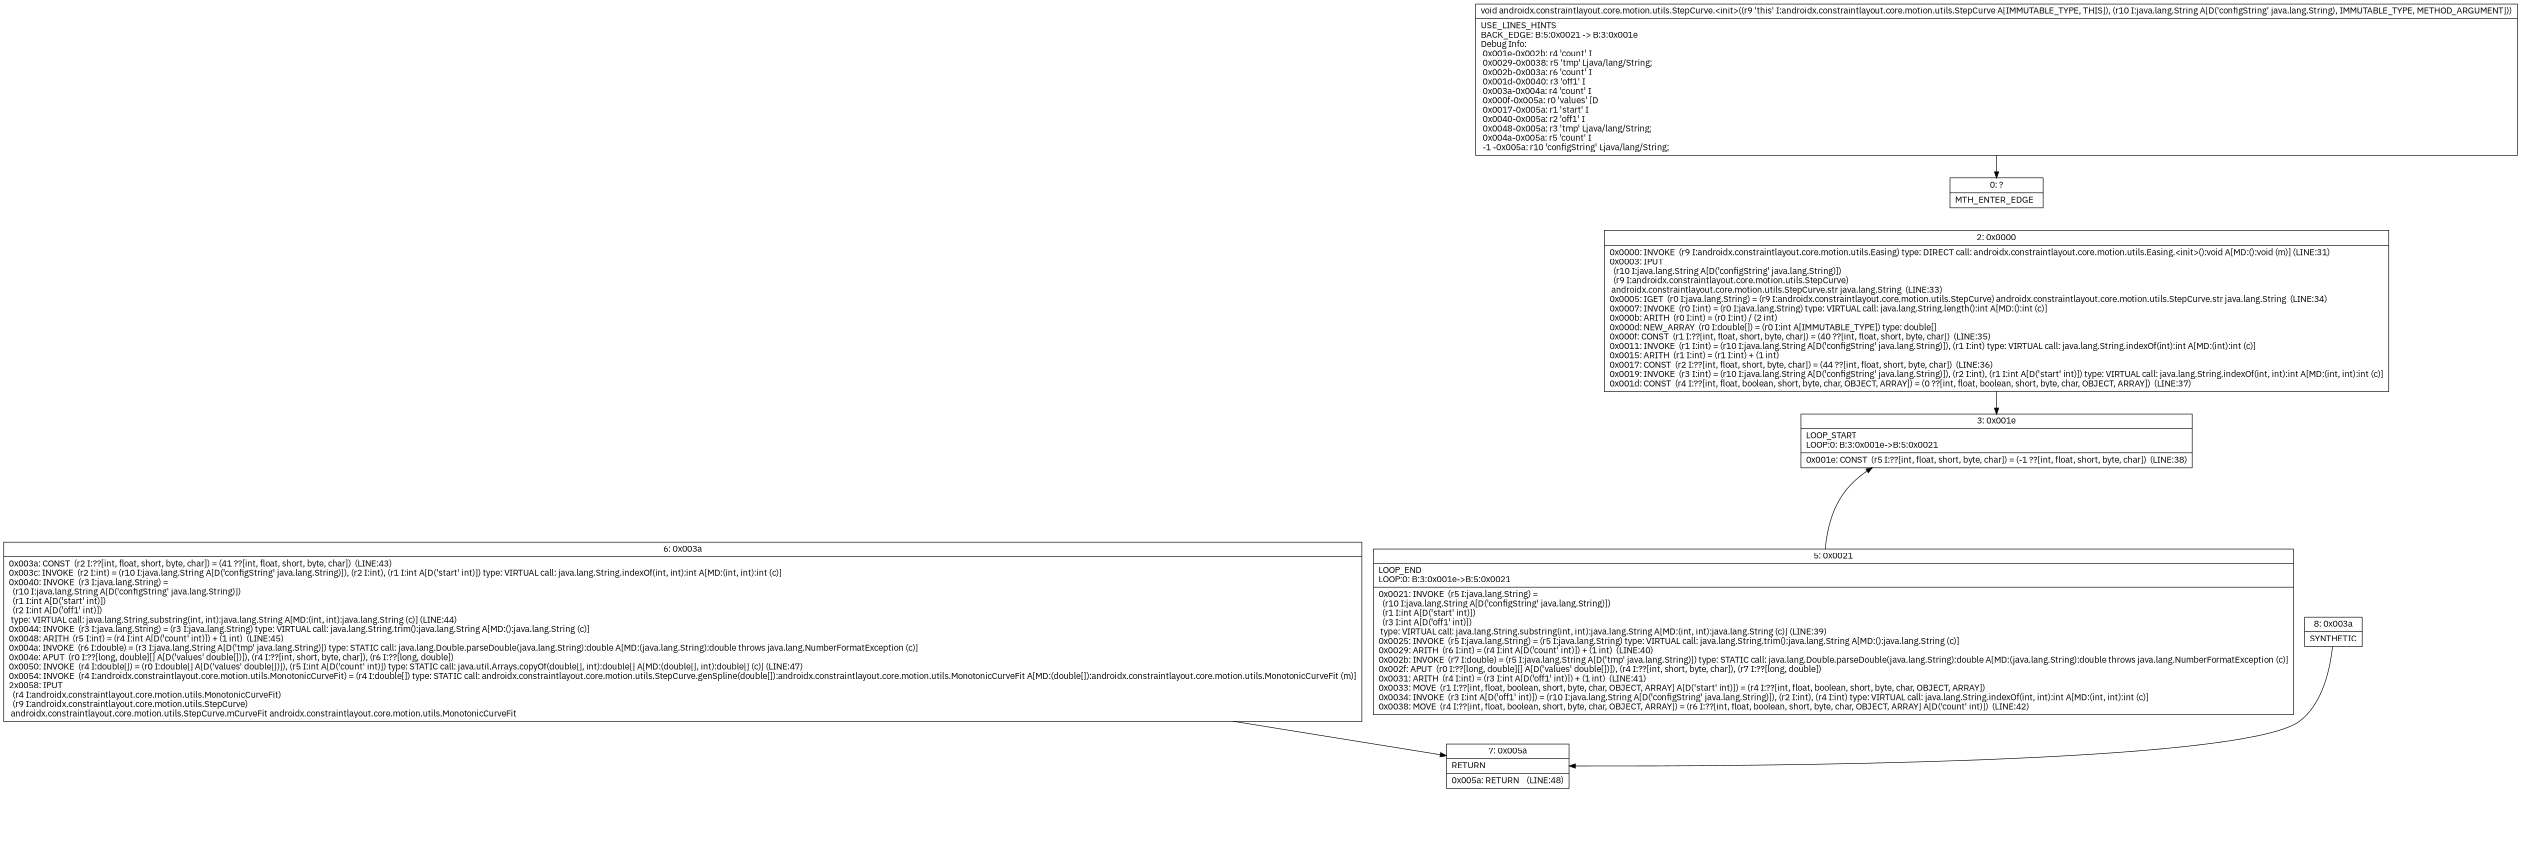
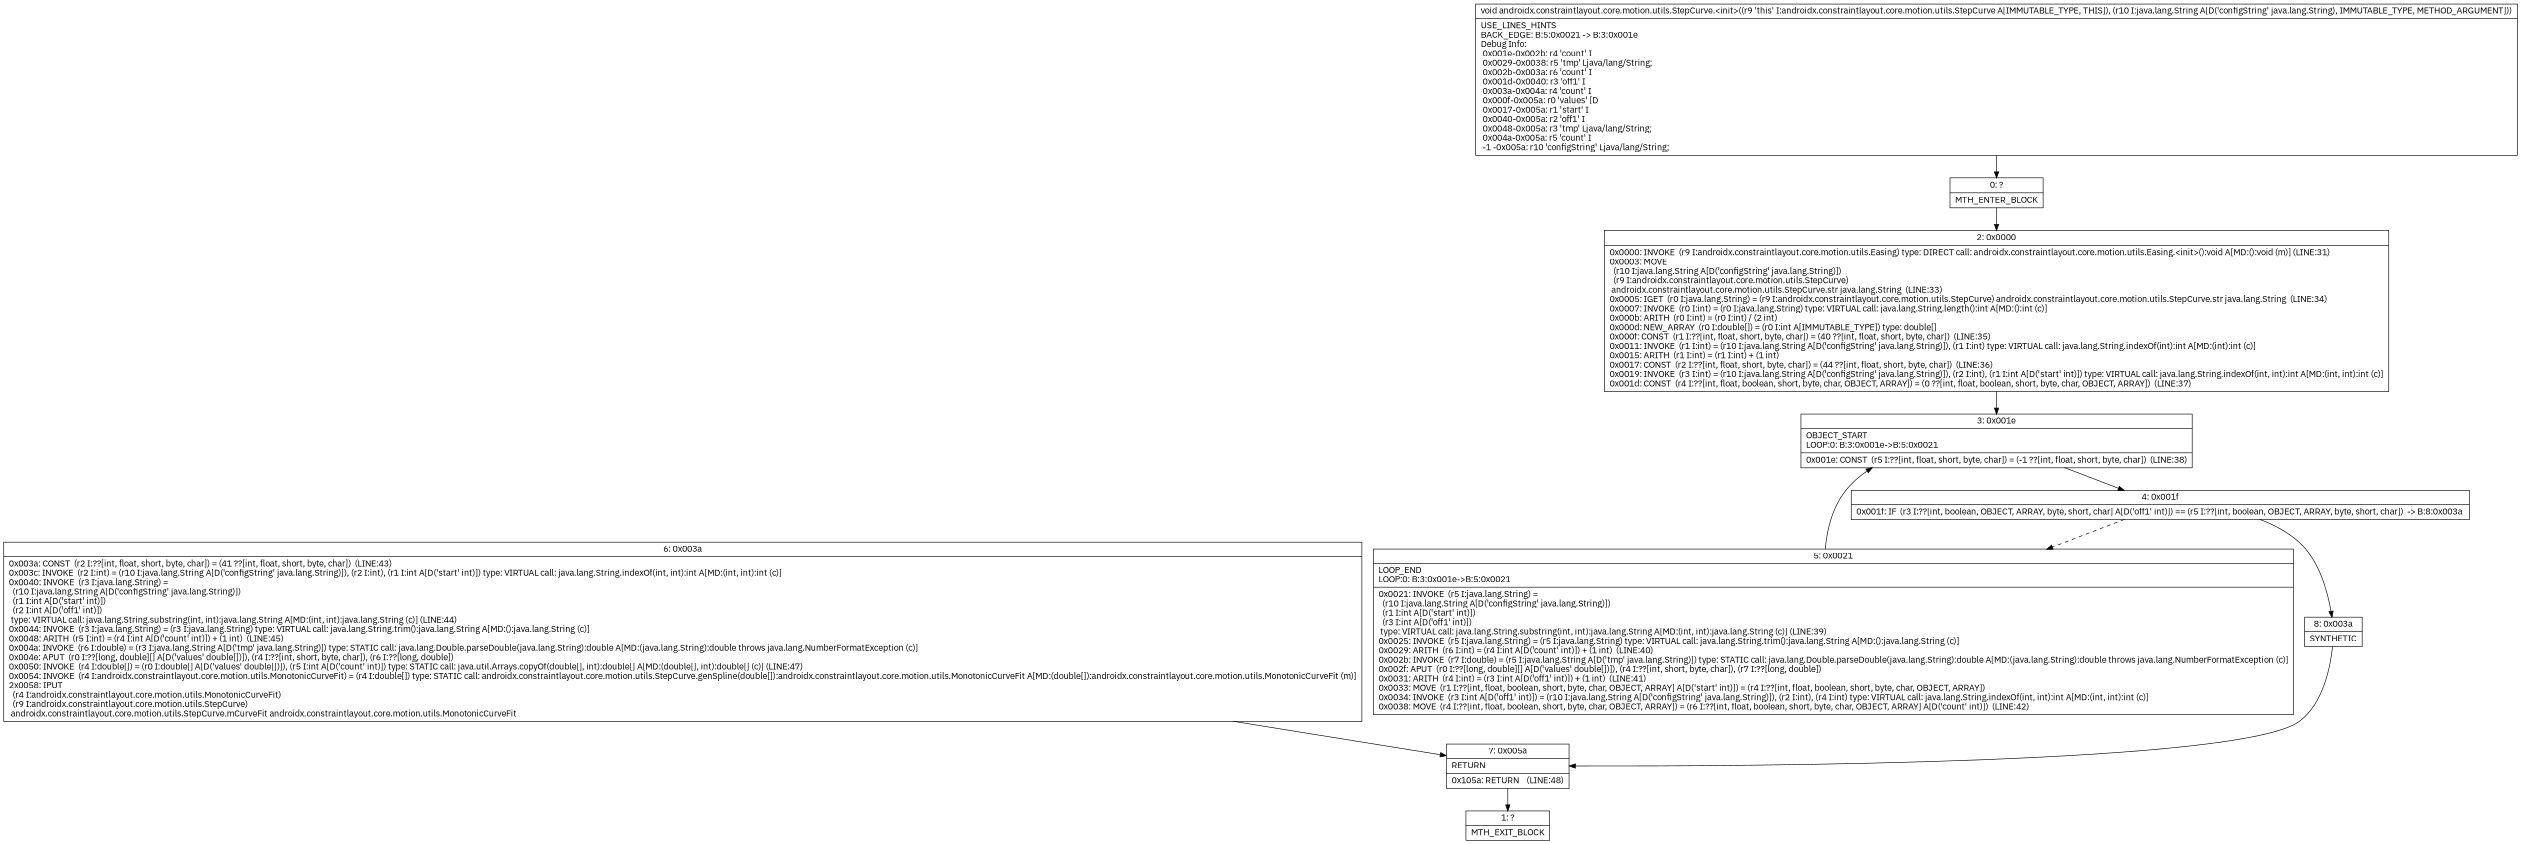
(1994, 200) -> (1997, 200)
none -> (1997, 216)
(1638, 262) -> (1640, 262)
(1832, 436) -> (1837, 436)
none -> (2160, 505)
(1508, 781) -> (1508, 781)
none -> (1508, 826)
